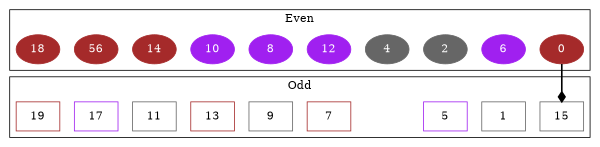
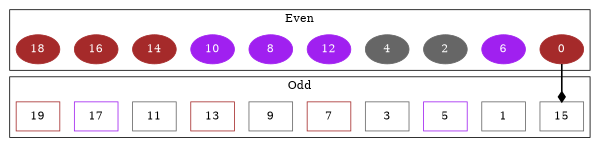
(96, 49) -> (96, 49)
none -> (387, 116)
